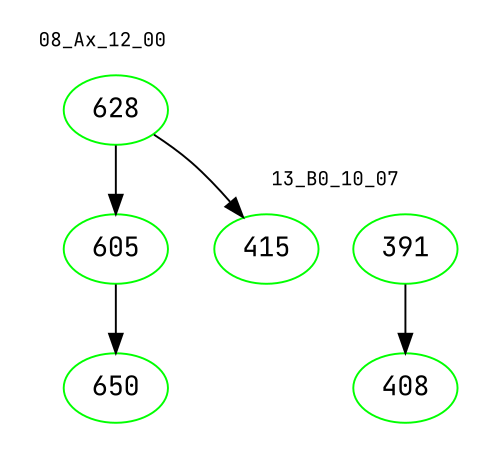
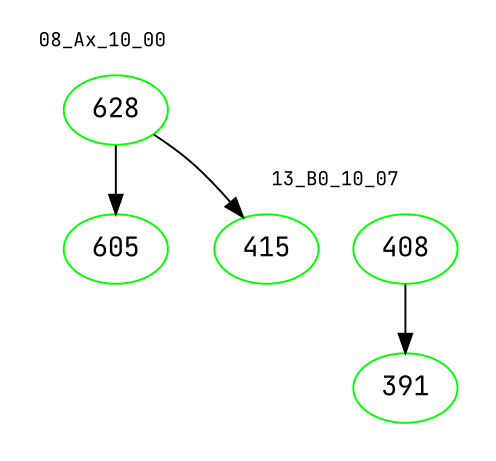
(103, 42) -> (103, 42)
(405, 309) -> (405, 309)
(116, 388) -> none
